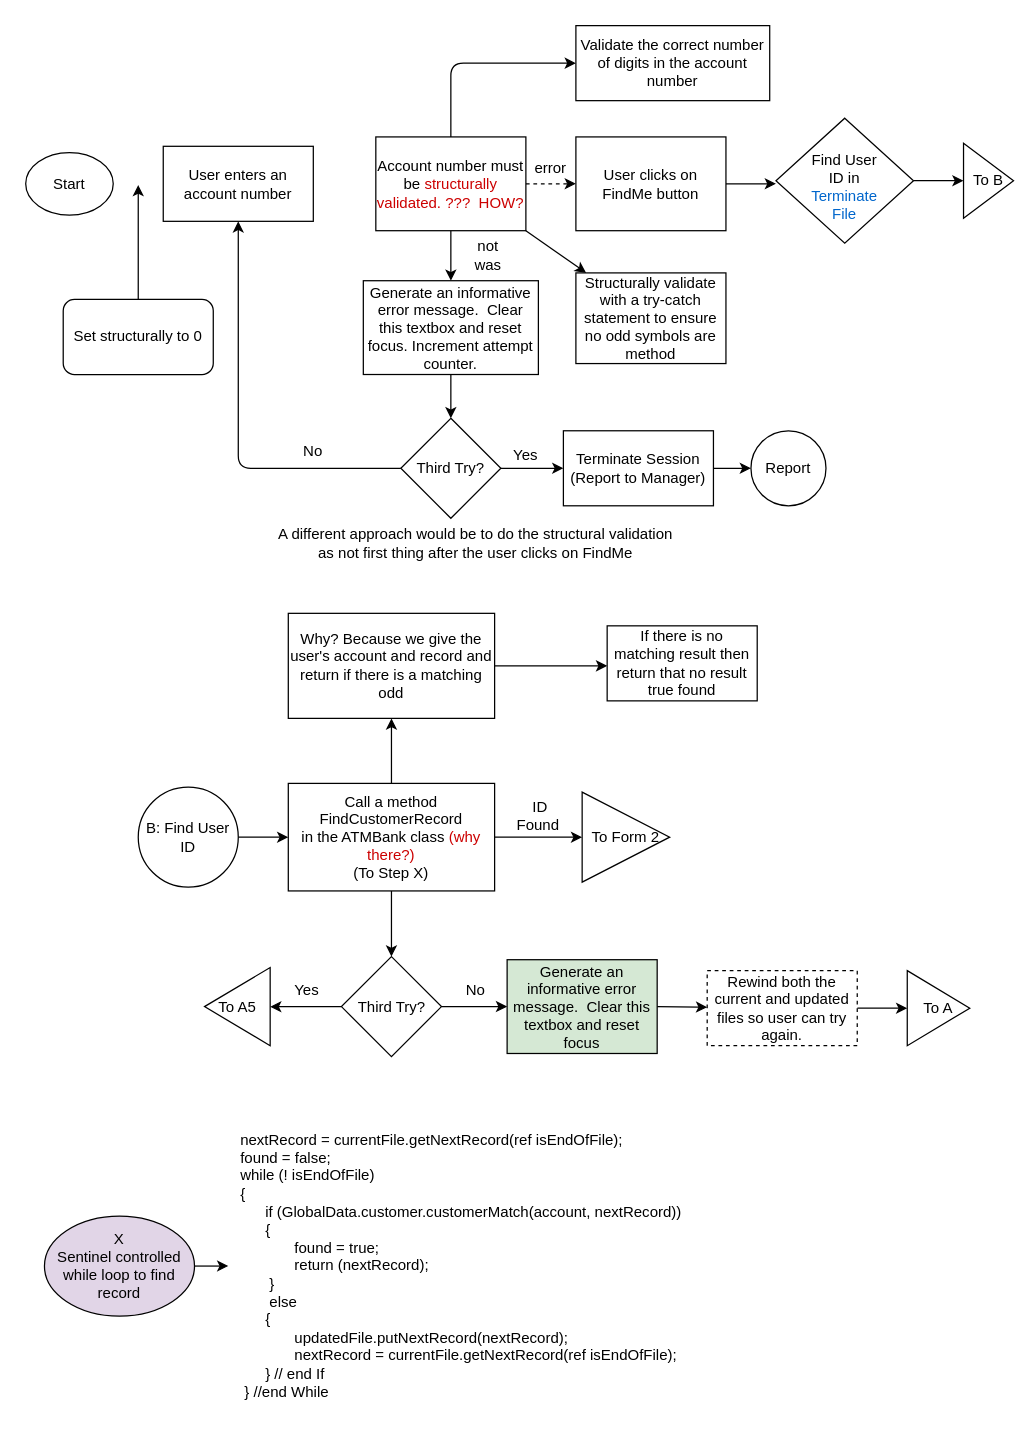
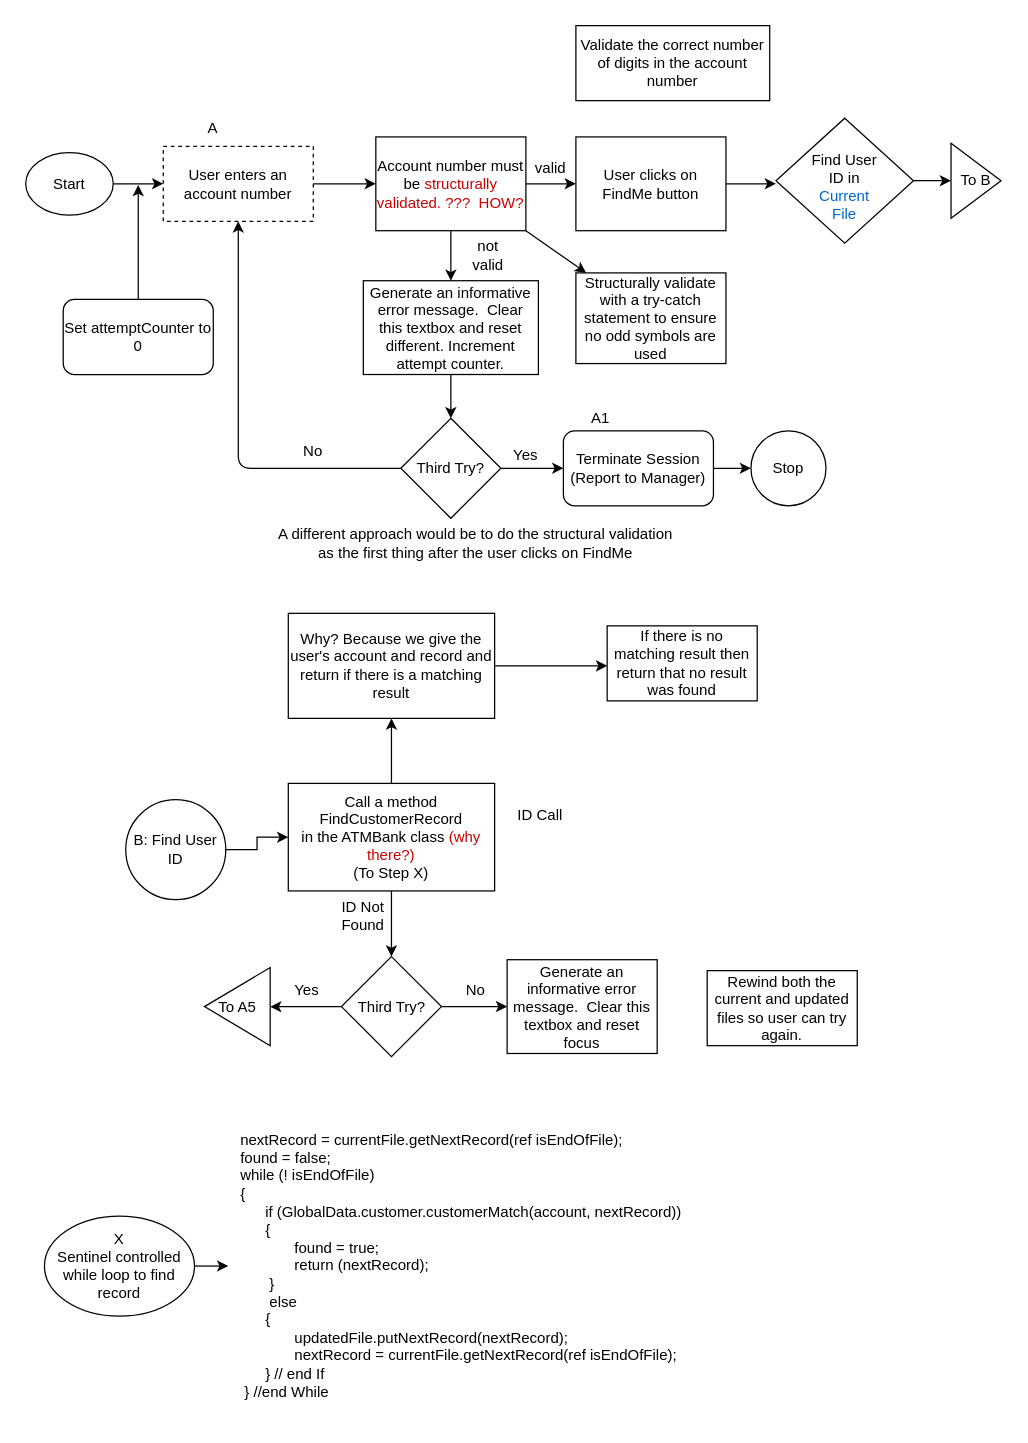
(477, 63) -> none
none -> (213, 128)
(551, 168) -> (551, 168)
(988, 181) -> (976, 181)
none -> (134, 184)
(238, 184) -> (238, 184)
none -> (340, 184)
(546, 184) -> (546, 184)
(844, 187) -> (844, 187)
(488, 256) -> (488, 256)
(651, 318) -> (651, 318)
(451, 328) -> (451, 328)
(138, 337) -> (138, 337)
none -> (601, 418)
(638, 468) -> (638, 468)
(788, 468) -> (788, 468)
(476, 543) -> (476, 543)
(682, 663) -> (682, 663)
(391, 666) -> (391, 666)
(538, 816) -> (538, 816)
(188, 837) -> (176, 849)
(534, 837) -> none
(626, 837) -> none
none -> (363, 916)
(582, 1006) -> (582, 1006)
(678, 1007) -> none
(782, 1008) -> (782, 1008)
(878, 1008) -> none
(938, 1008) -> none
(119, 1266) -> (119, 1266)
